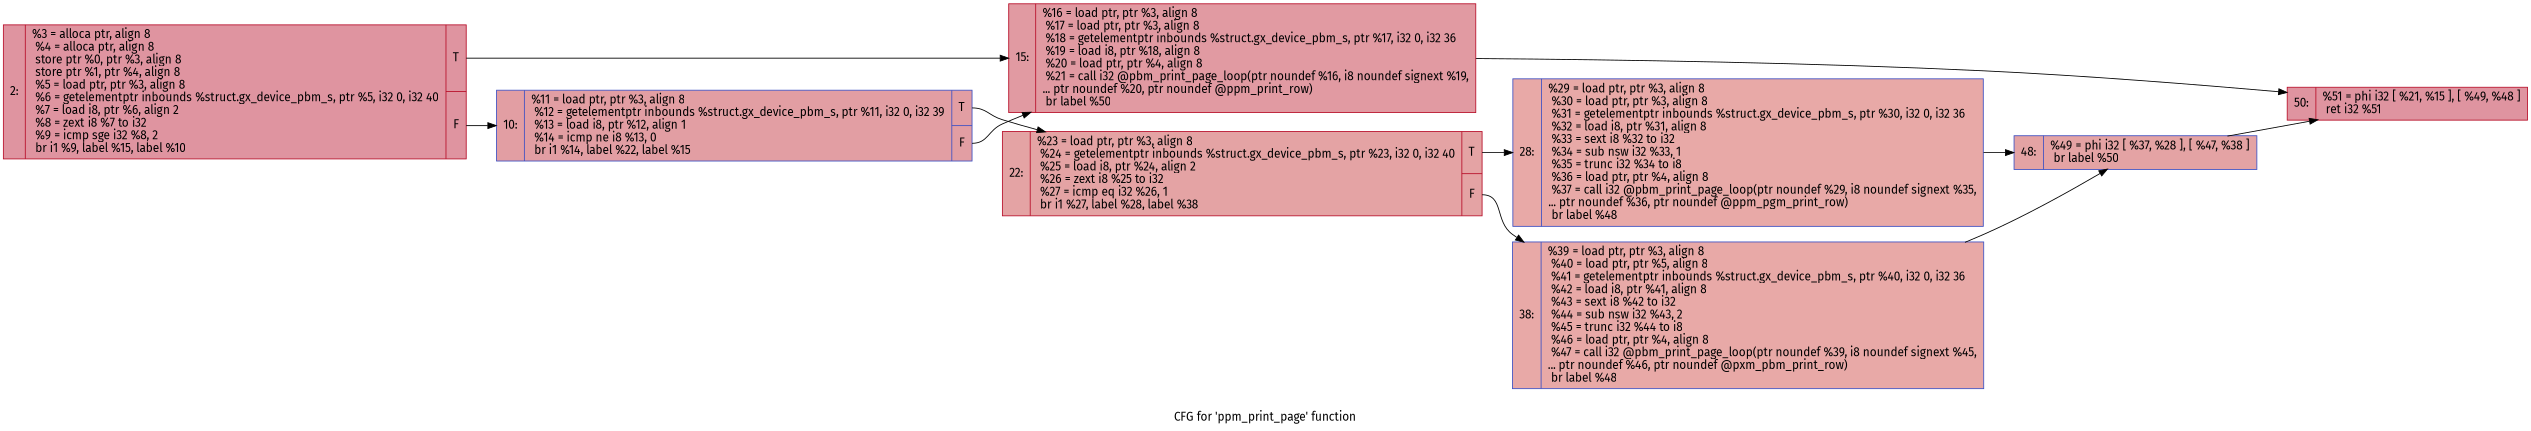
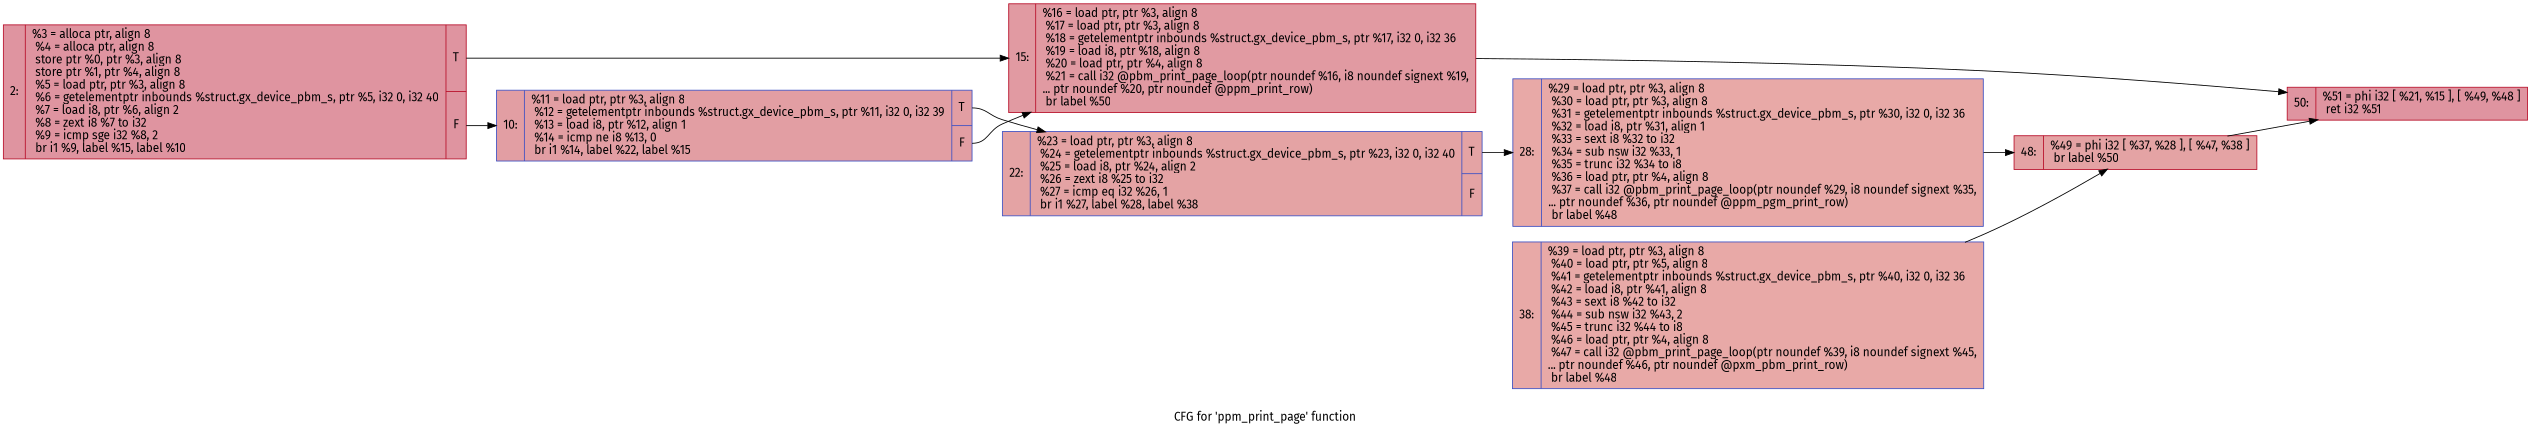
(1628, 127) -> (1627, 127)
(2135, 153) -> (2135, 153)
(1242, 174) -> (1242, 174)
(1500, 214) -> none
